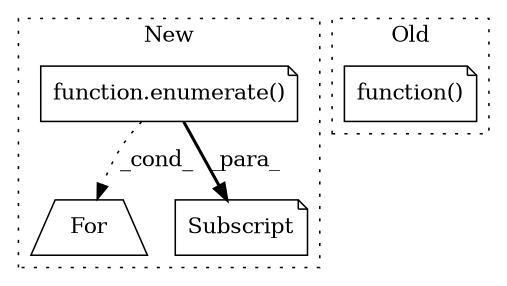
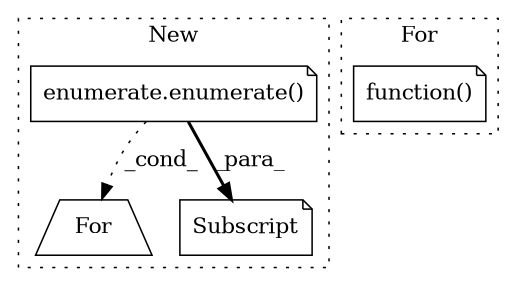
(411, 36) -> (420, 36)
(169, 94) -> (174, 94)
